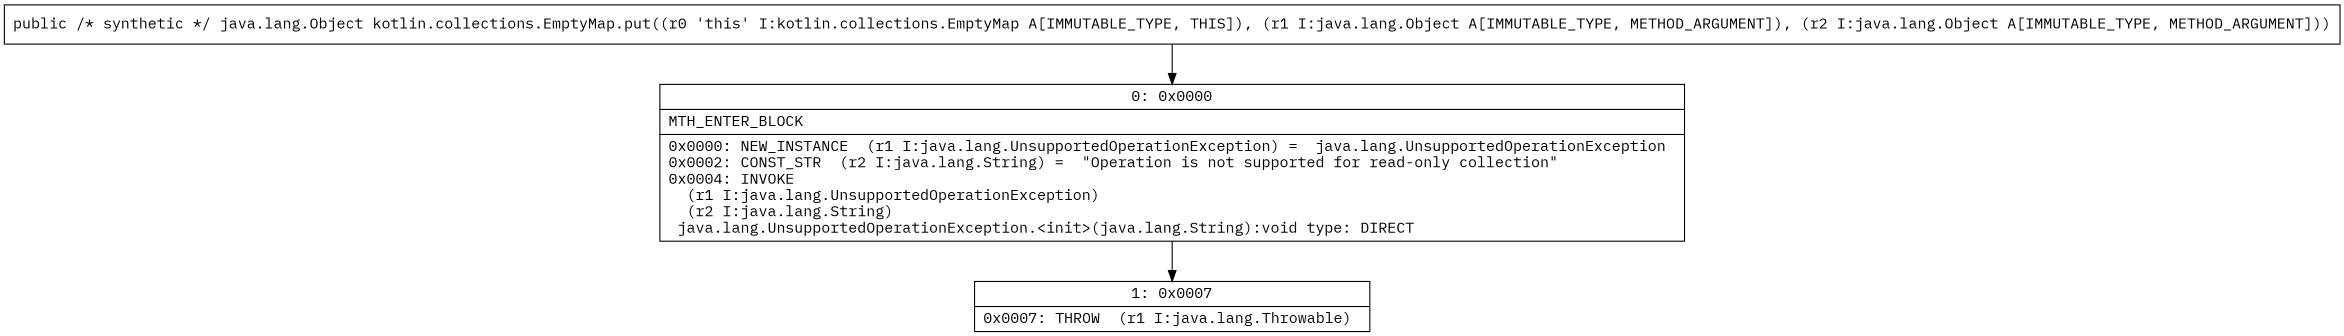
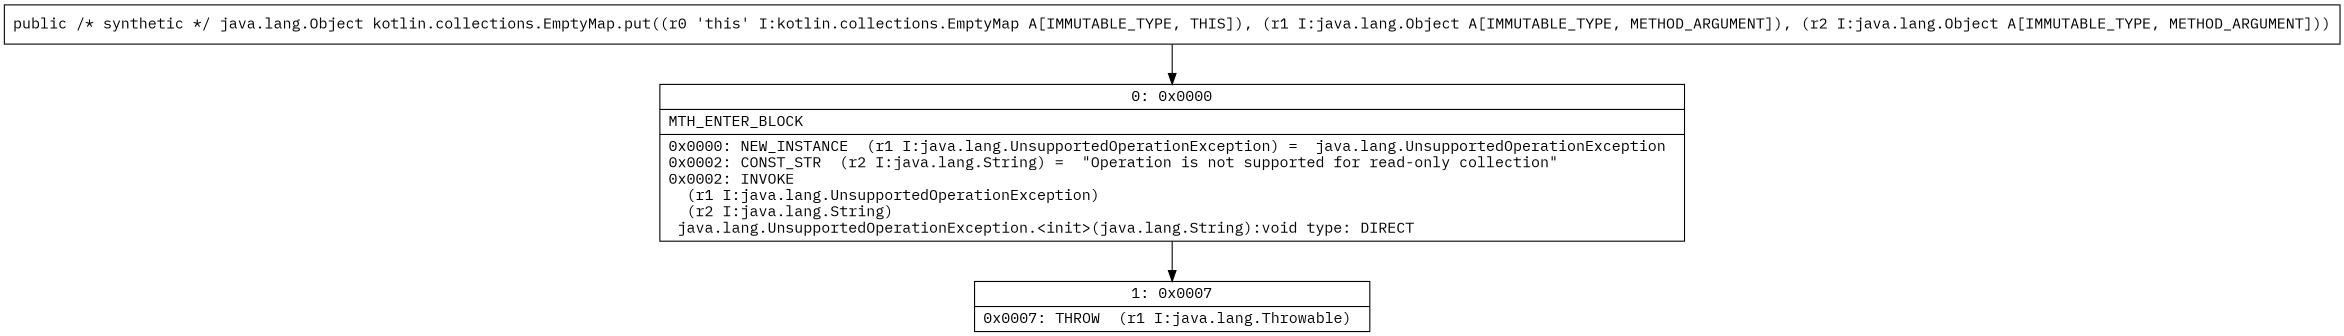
(741, 179) -> (741, 179)
